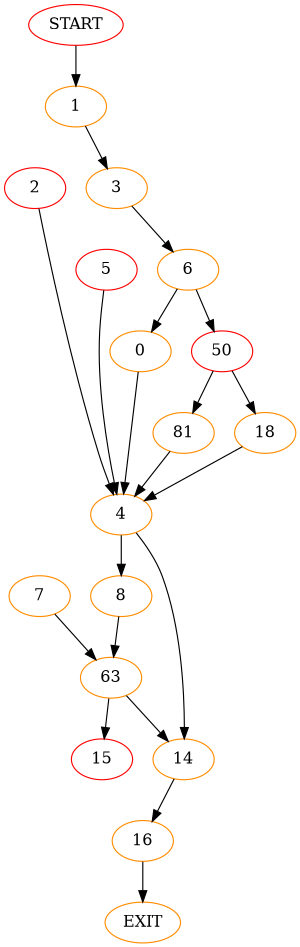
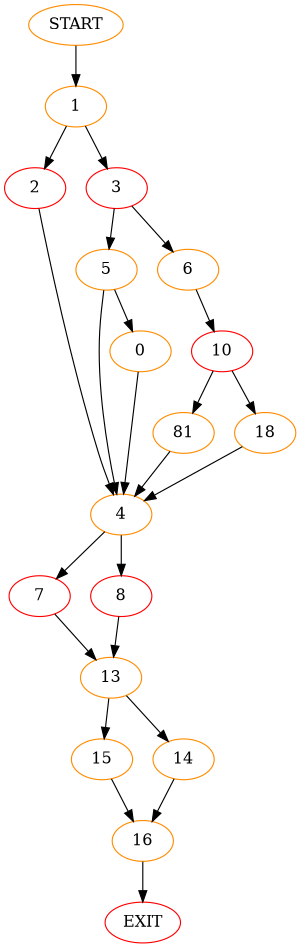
(76, 25) -> (76, 25)
none -> (58, 142)
(117, 188) -> (117, 188)
none -> (112, 223)
(107, 270) -> (107, 270)
(167, 305) -> (121, 305)
(222, 351) -> (222, 351)
(40, 596) -> (40, 596)
(121, 596) -> (121, 596)
(175, 626) -> (85, 551)
(111, 678) -> (111, 678)
(102, 759) -> (102, 759)
none -> (120, 795)
(143, 923) -> (143, 923)
